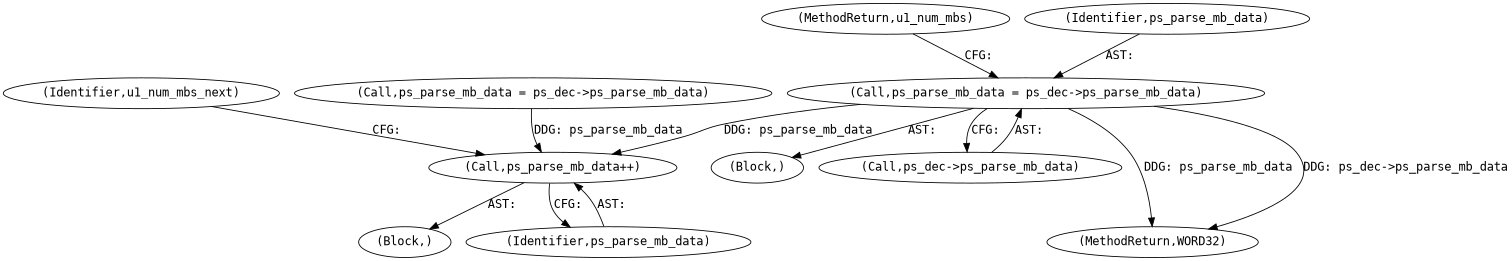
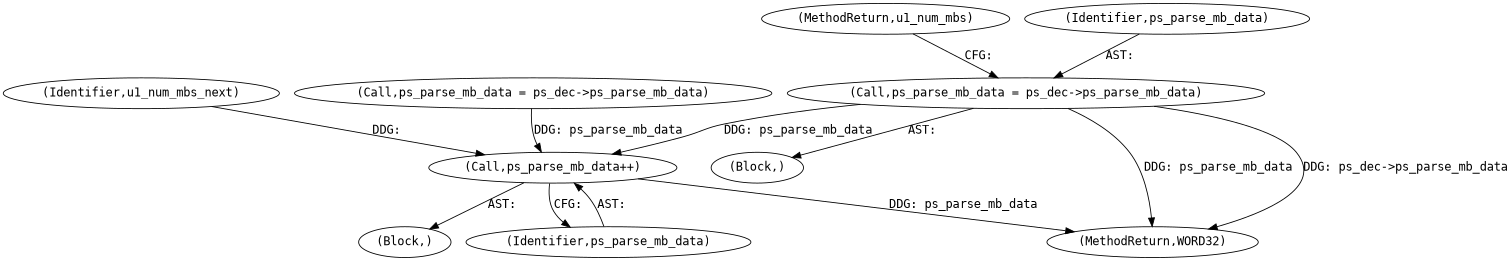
(390, 130) -> (390, 130)
(970, 168) -> none
none -> (852, 205)
